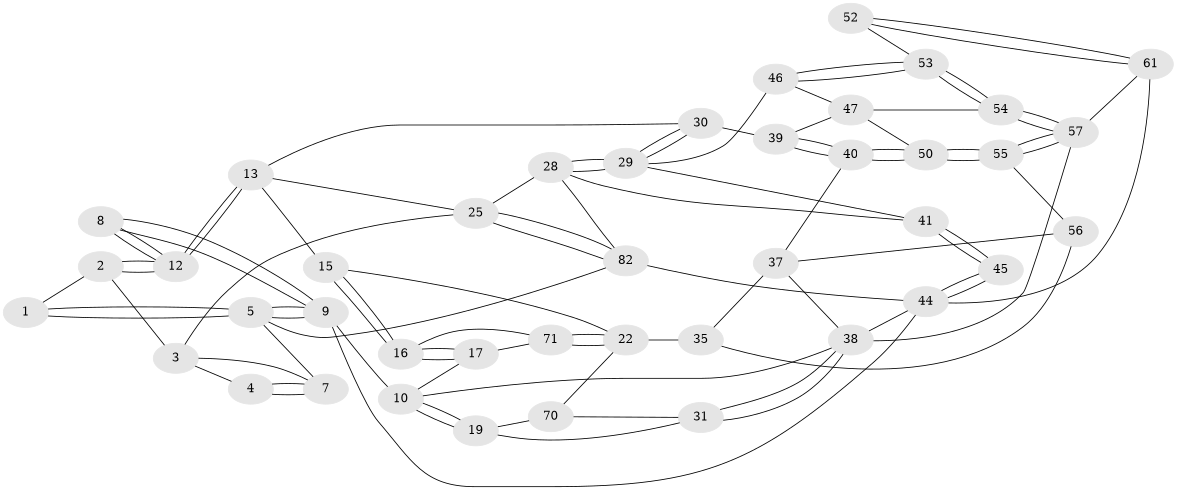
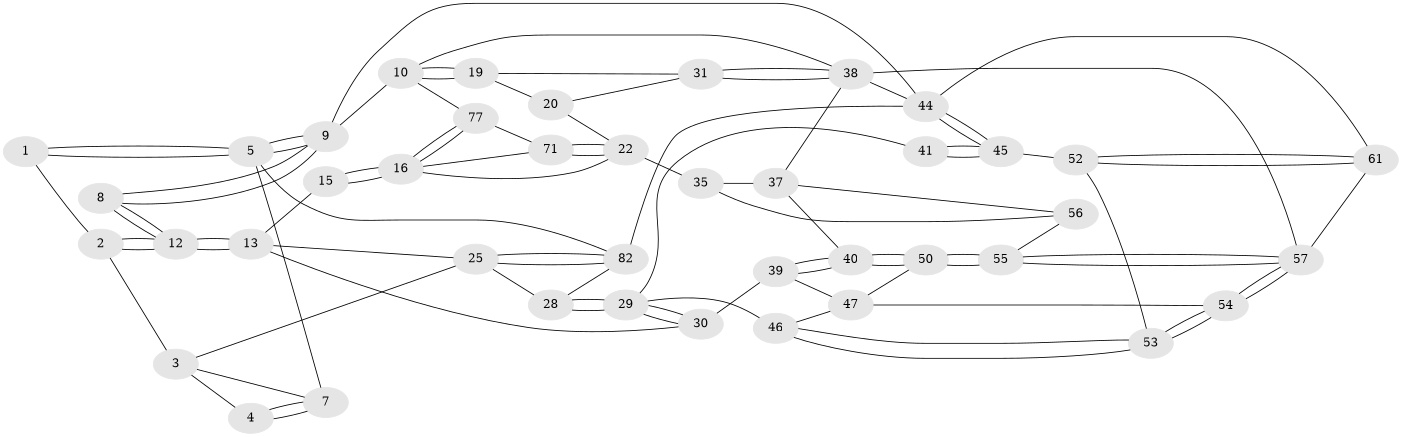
none -> (1038, 156)
(735, 206) -> none
(480, 293) -> (517, 178)
(476, 354) -> (476, 118)
(551, 417) -> (551, 105)
